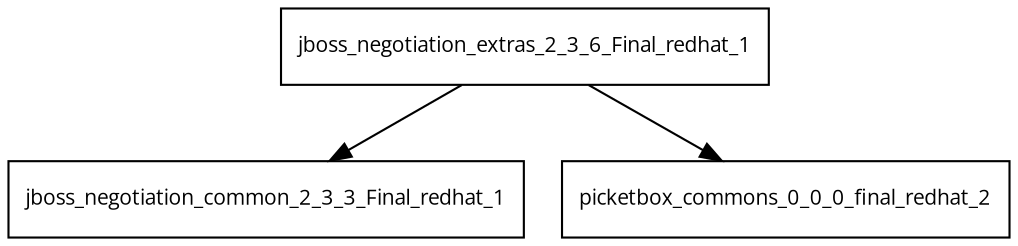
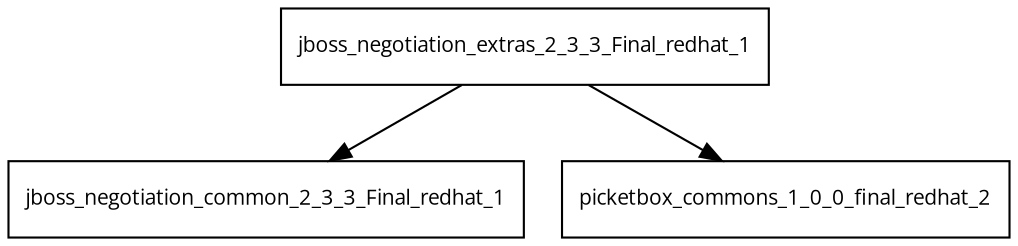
(525, 47) -> (525, 47)
(786, 199) -> (786, 199)
